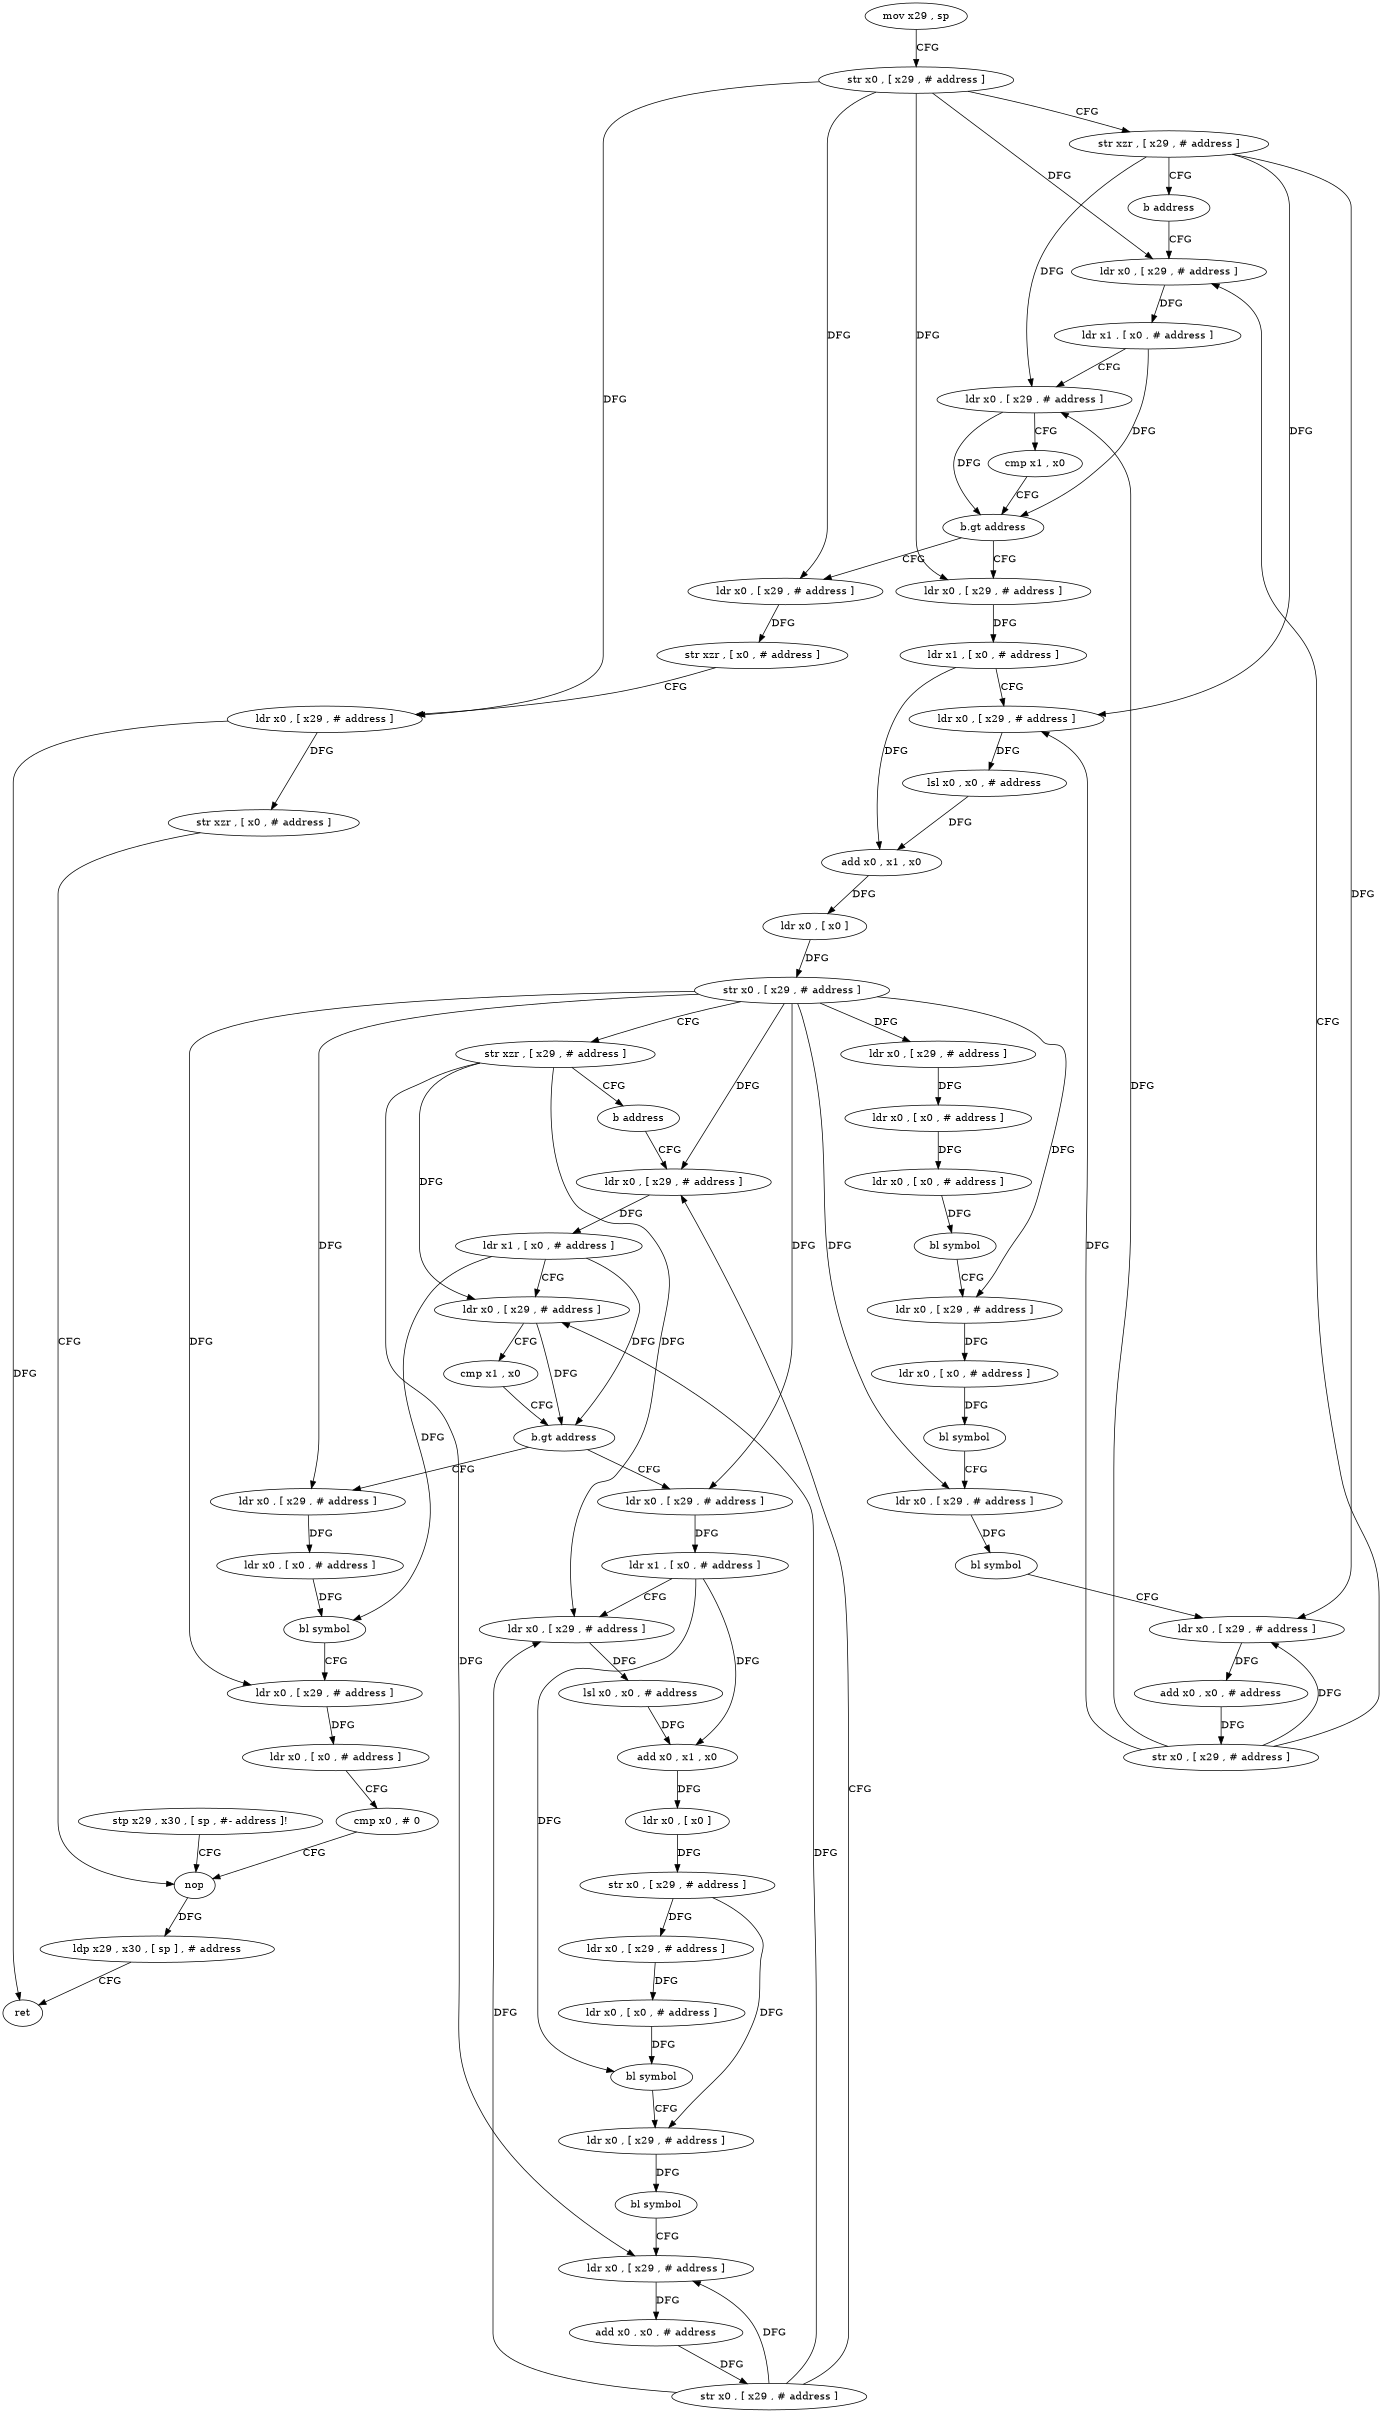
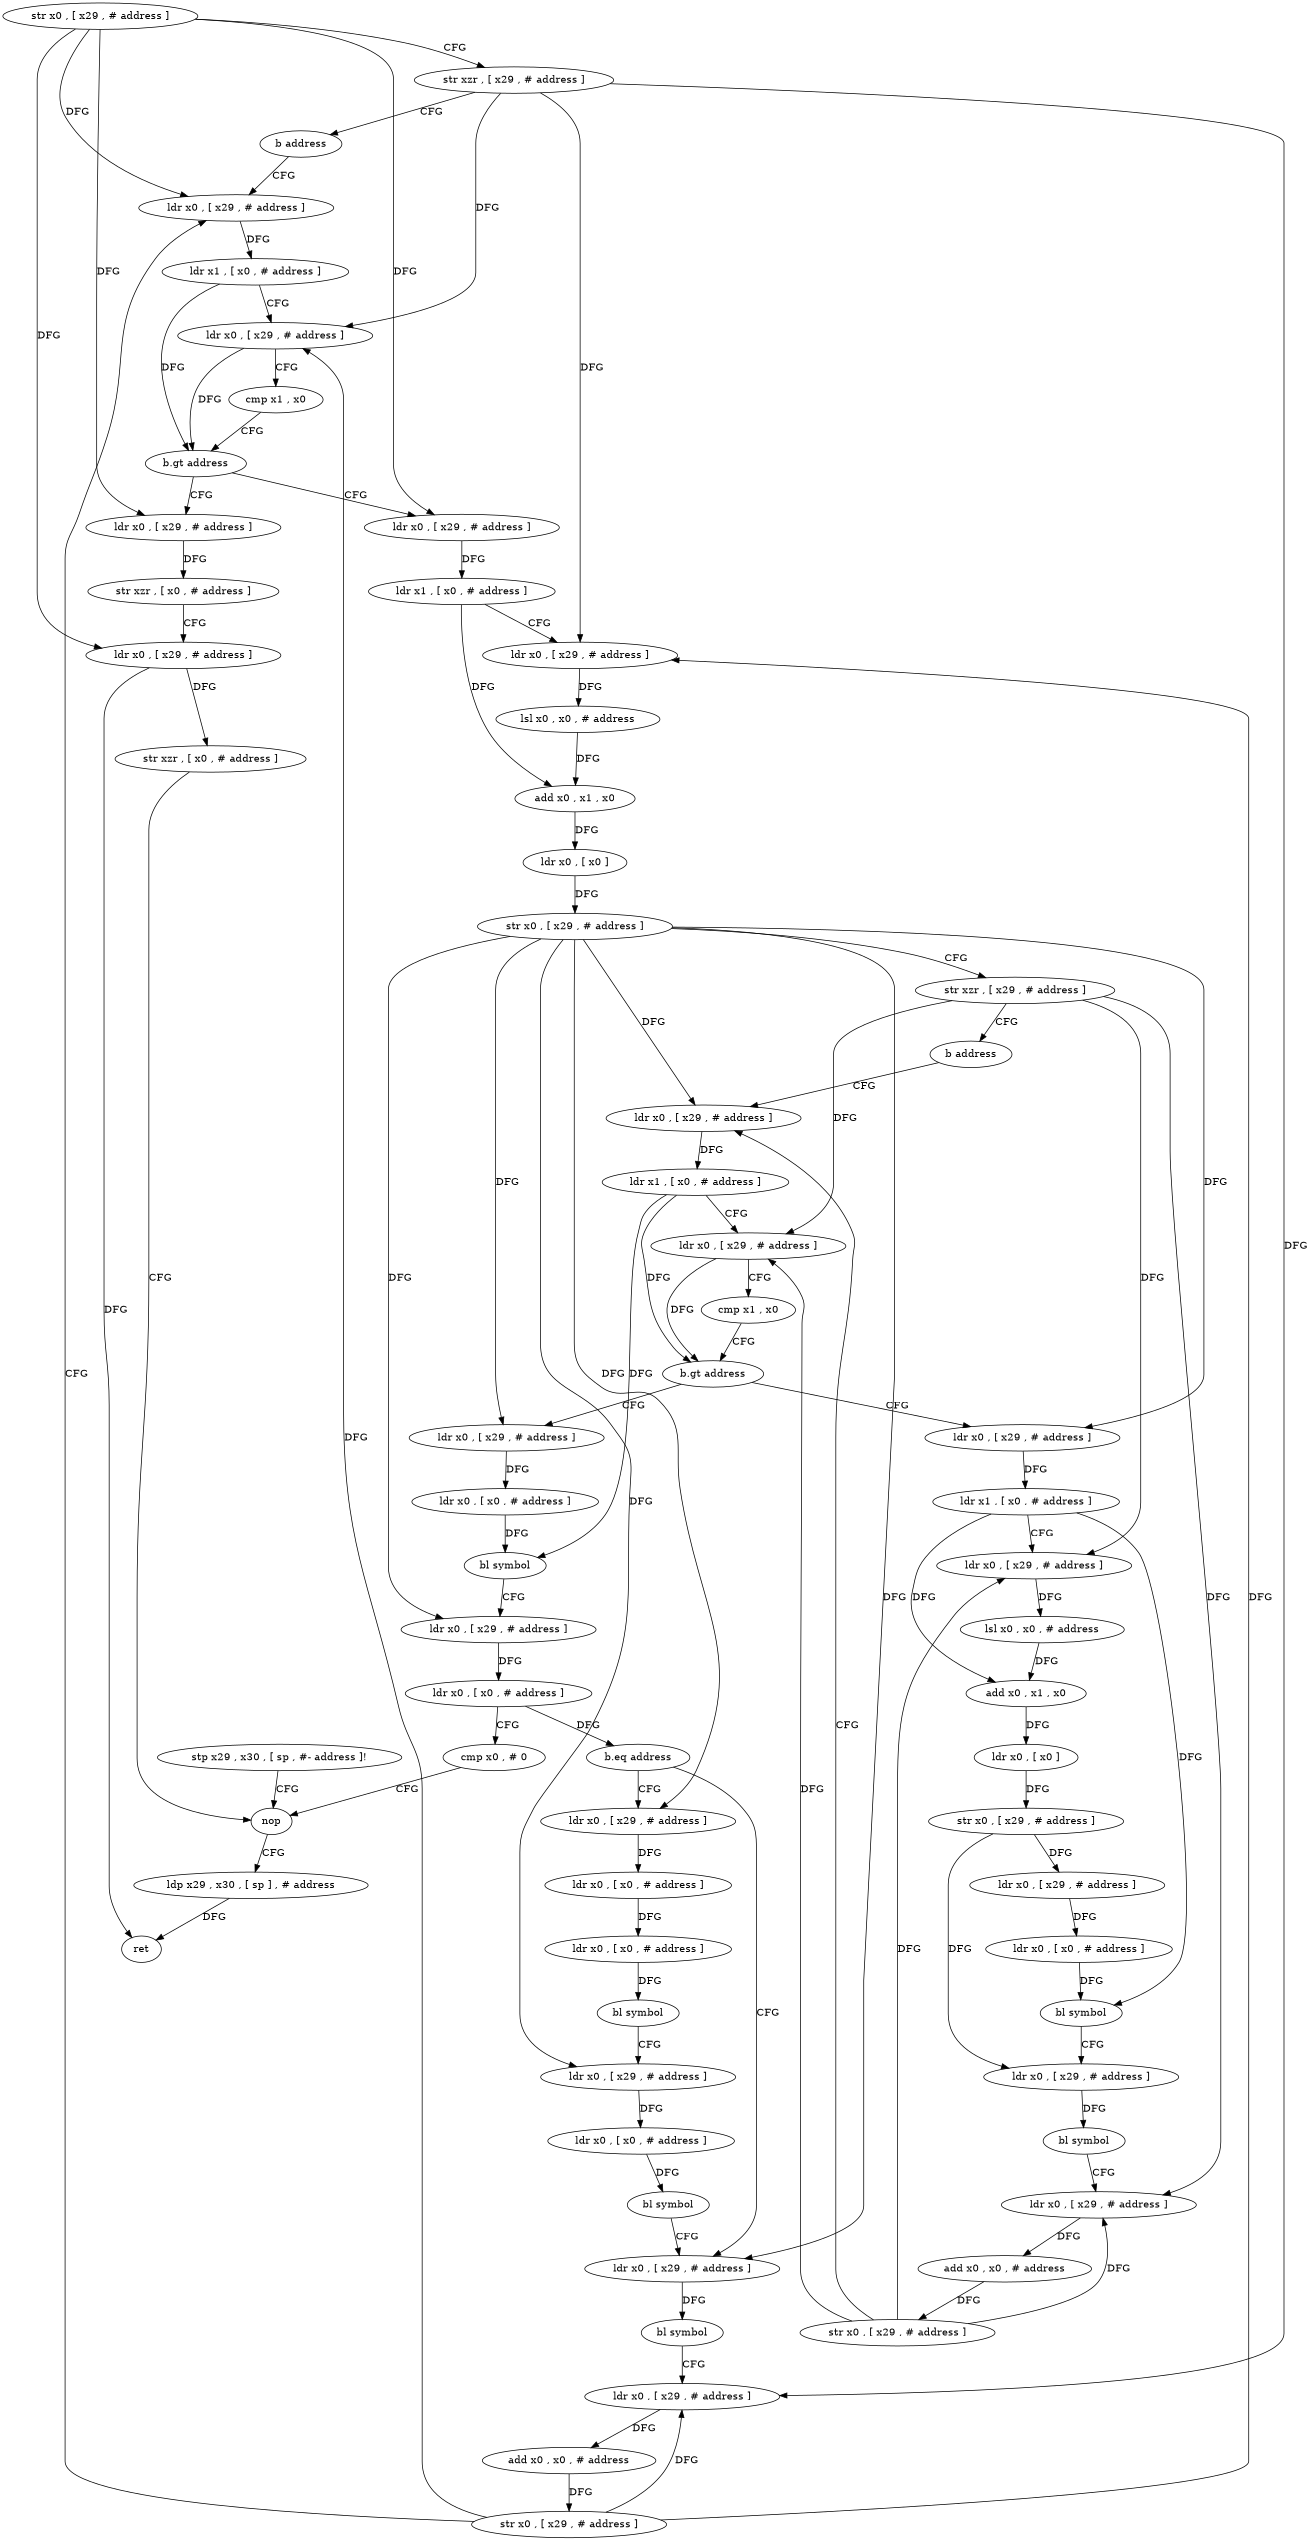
(916, 16) -> none
none -> (638, 1757)
(191, 1917) -> (274, 1853)
(110, 1981) -> (215, 1917)
